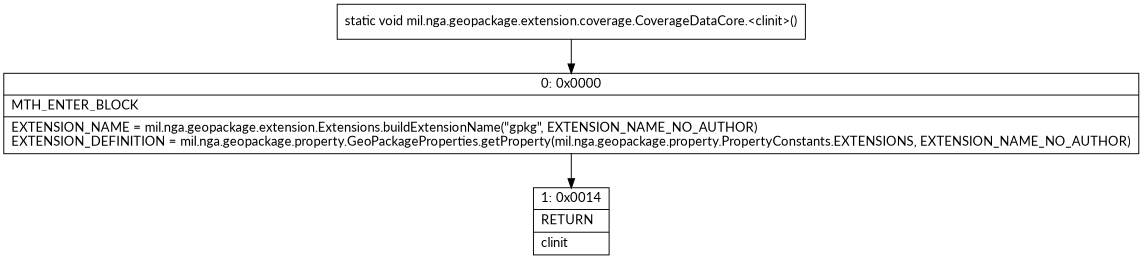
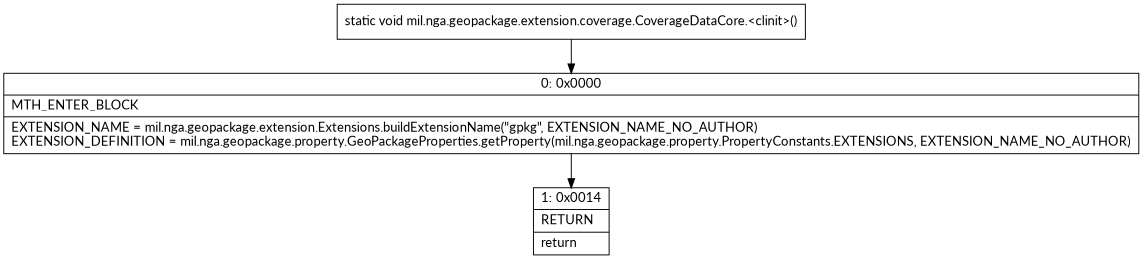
(555, 243) -> (559, 243)
